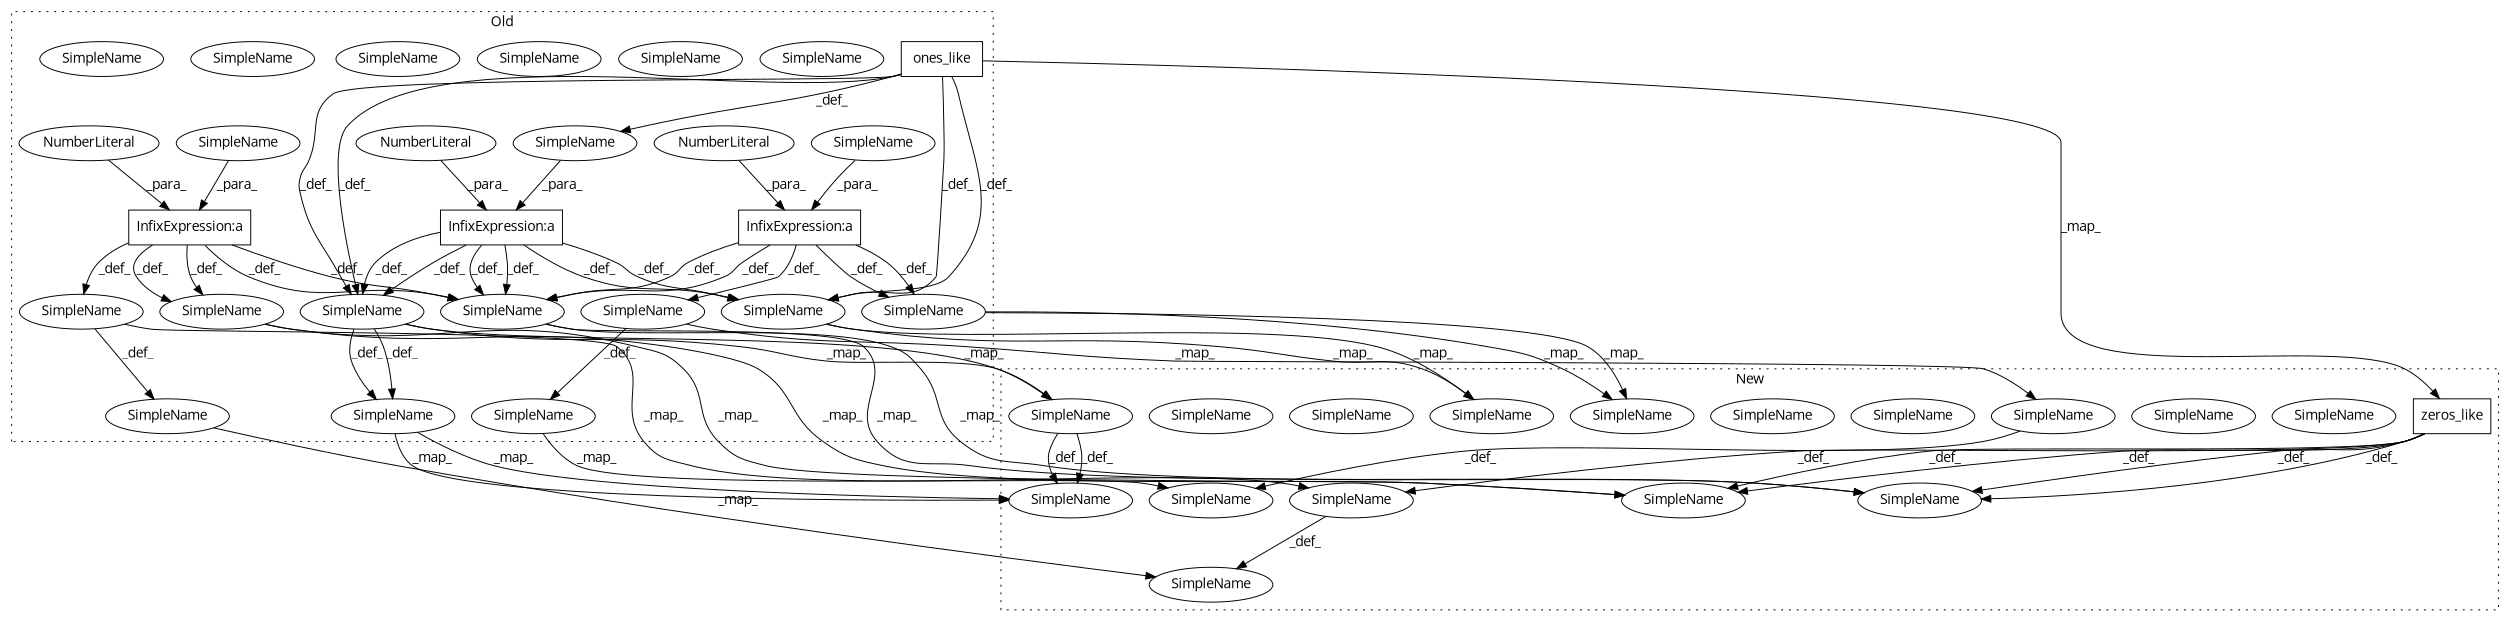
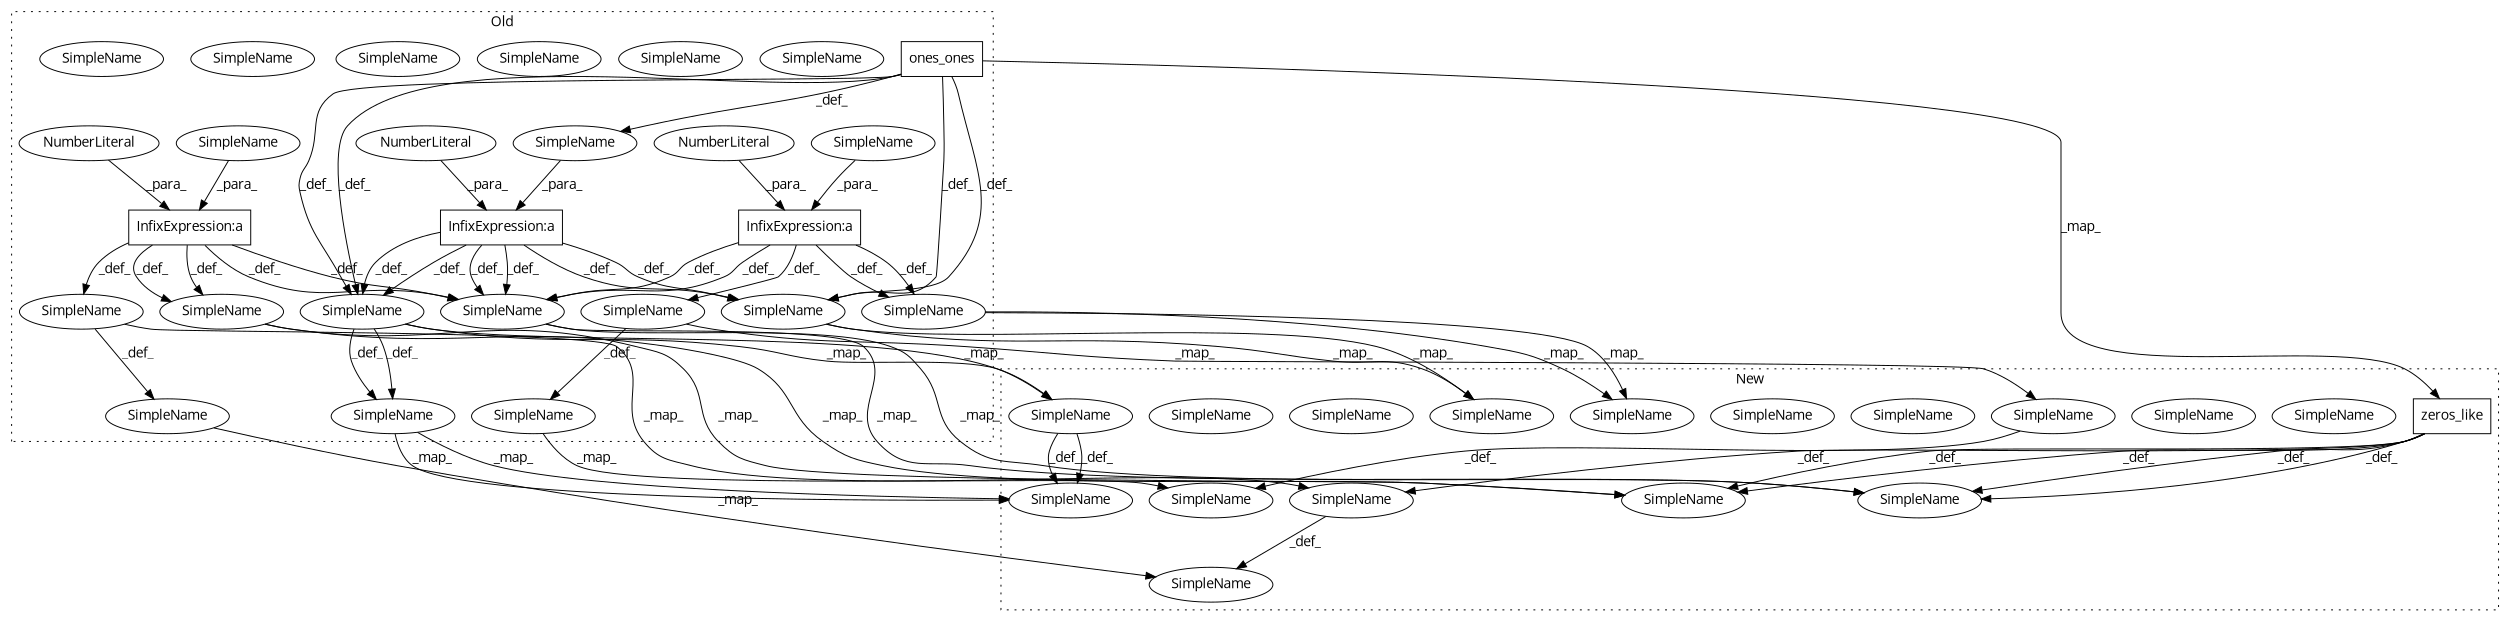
(942, 59) -> (942, 59)
